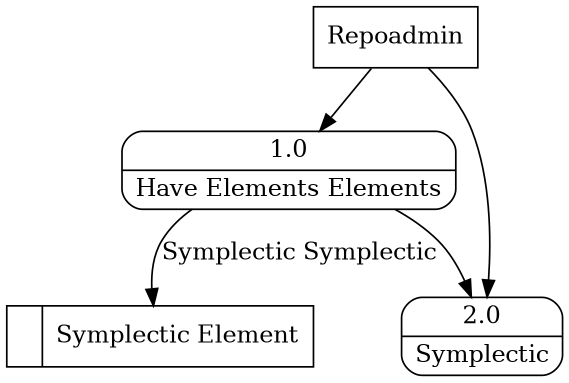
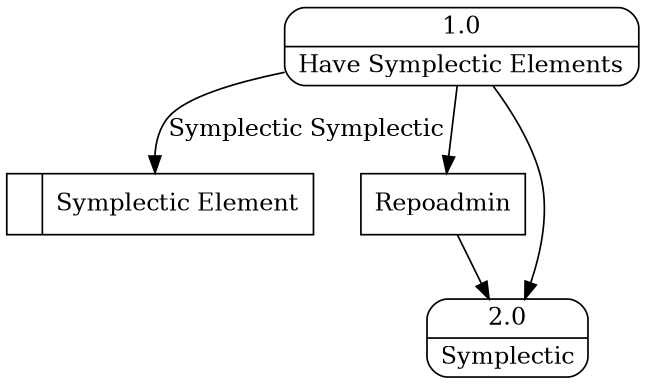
(351, 93) -> (453, 121)
(289, 189) -> (462, 65)
